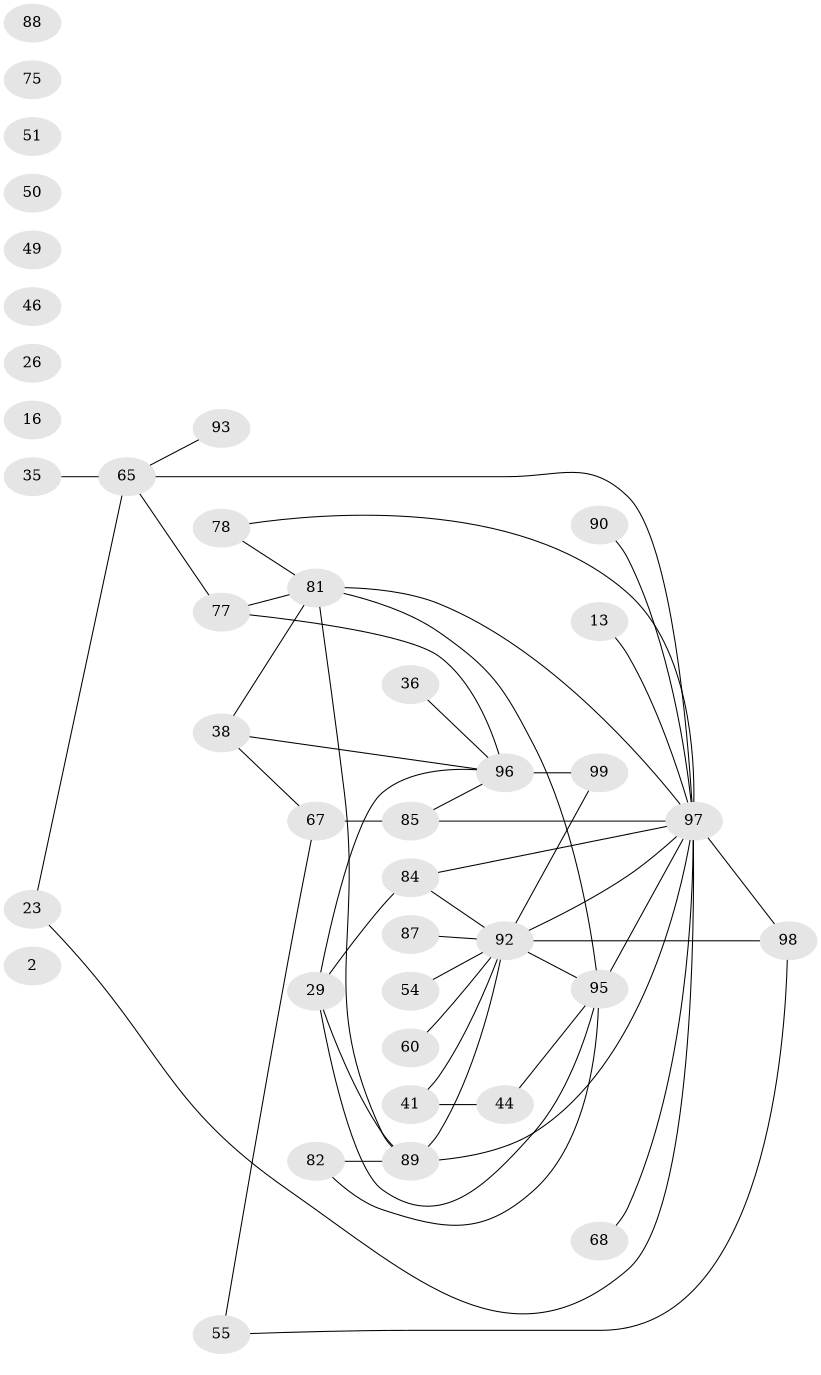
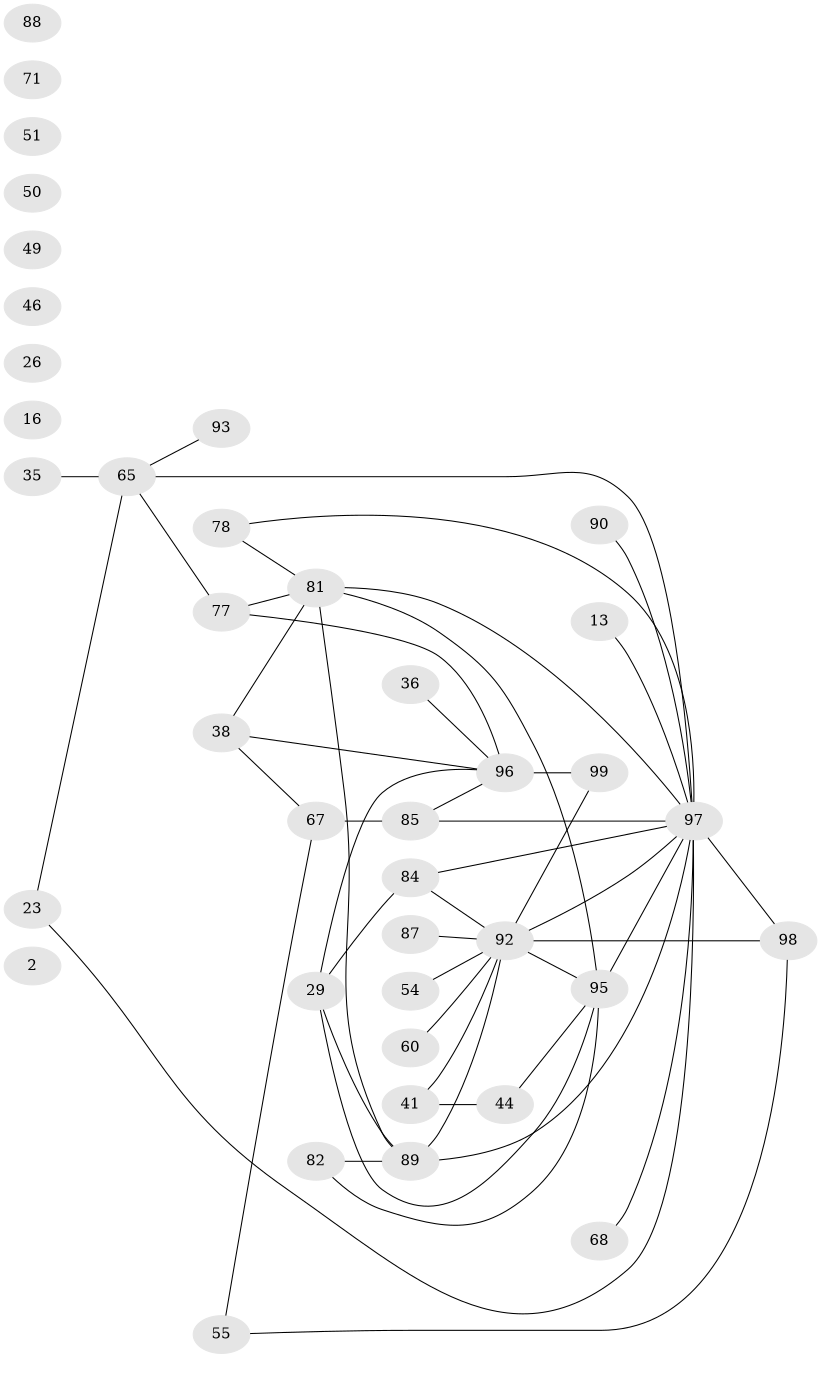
(33, 80) -> (33, 80)
